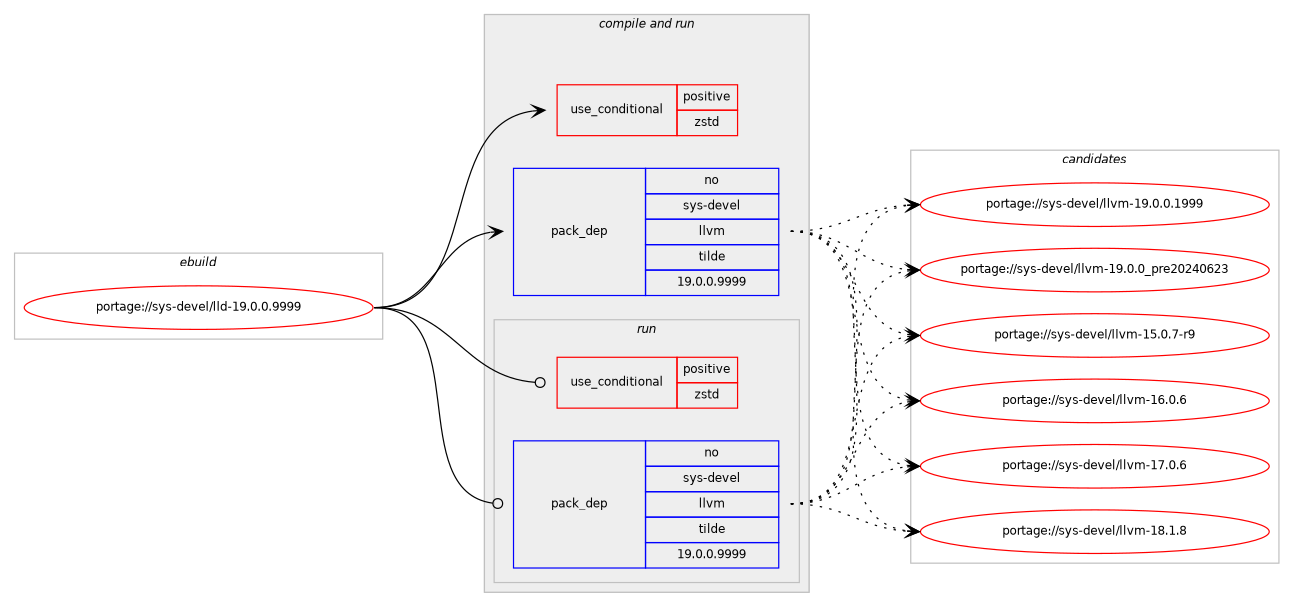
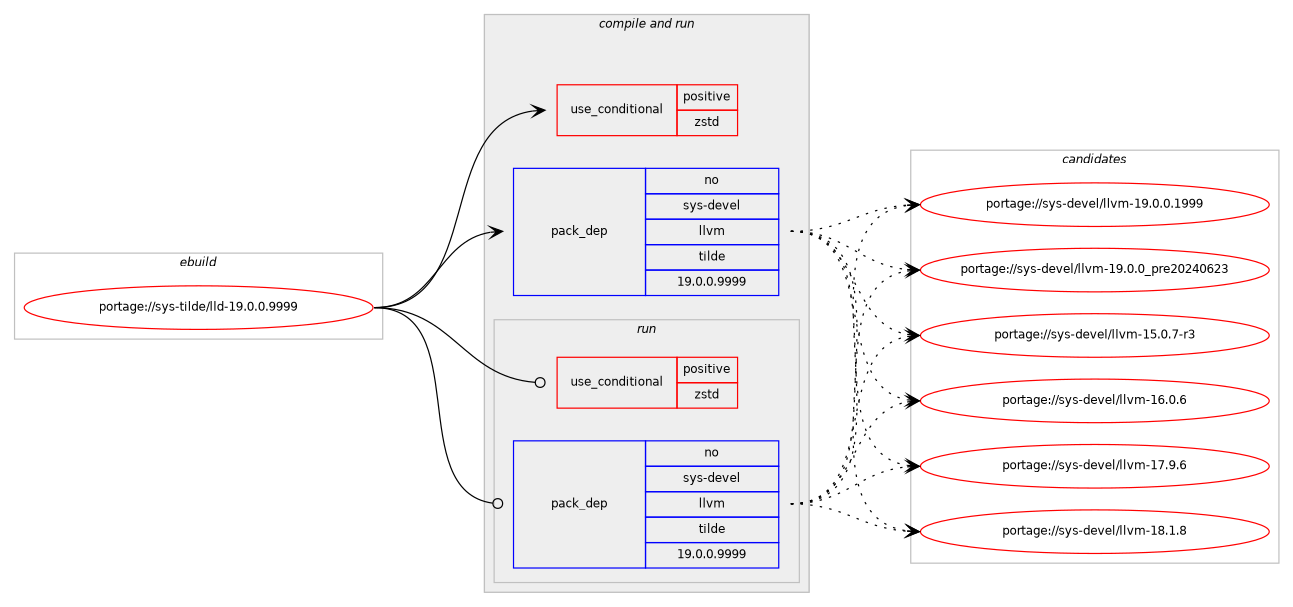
(199, 308) -> (199, 308)
(1095, 335) -> (1095, 335)
(1095, 466) -> (1095, 466)
